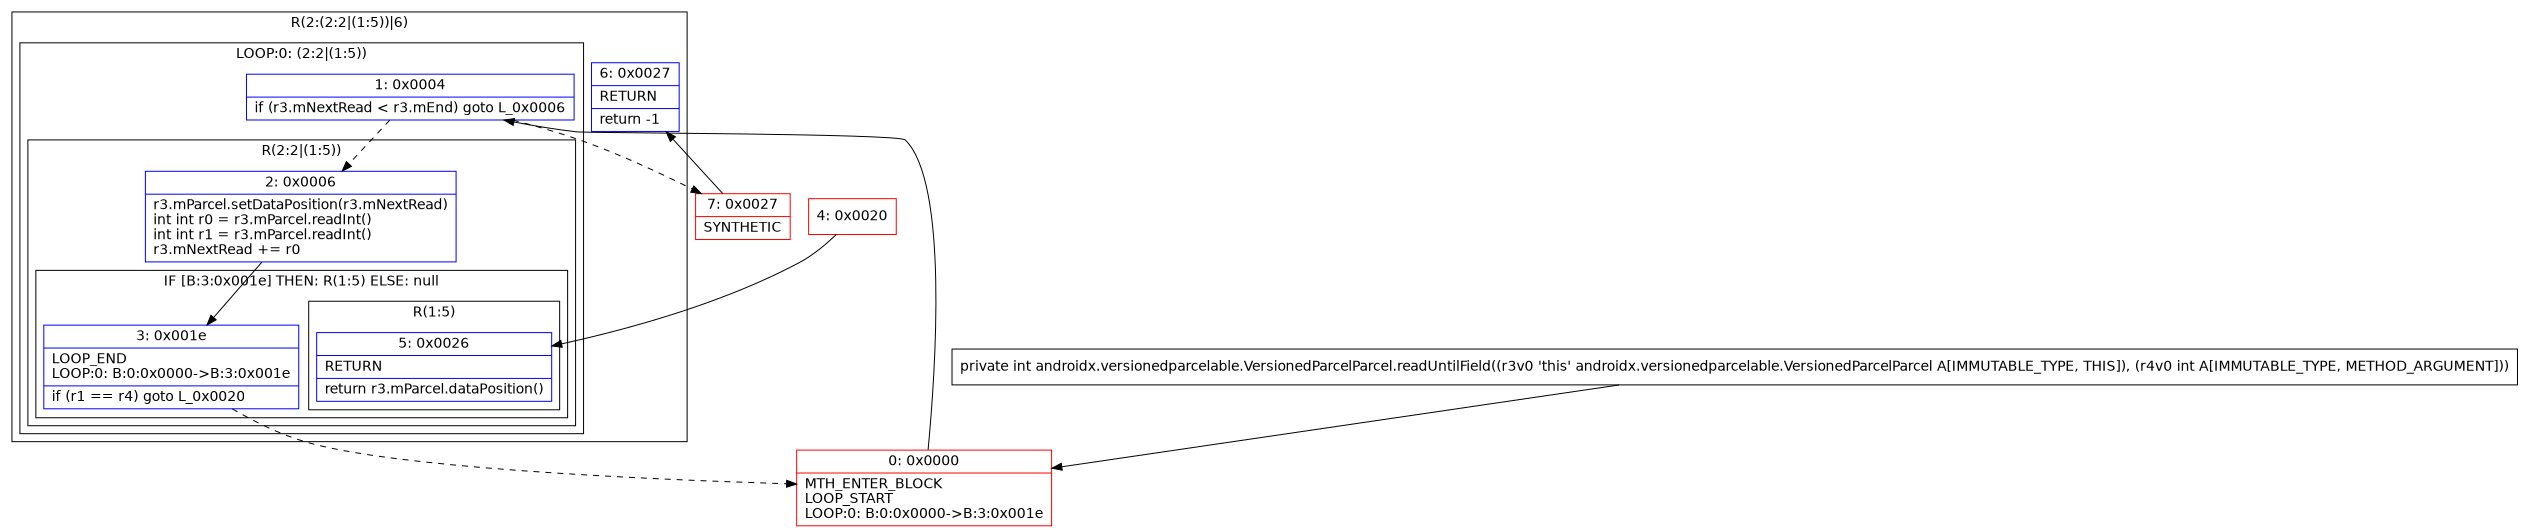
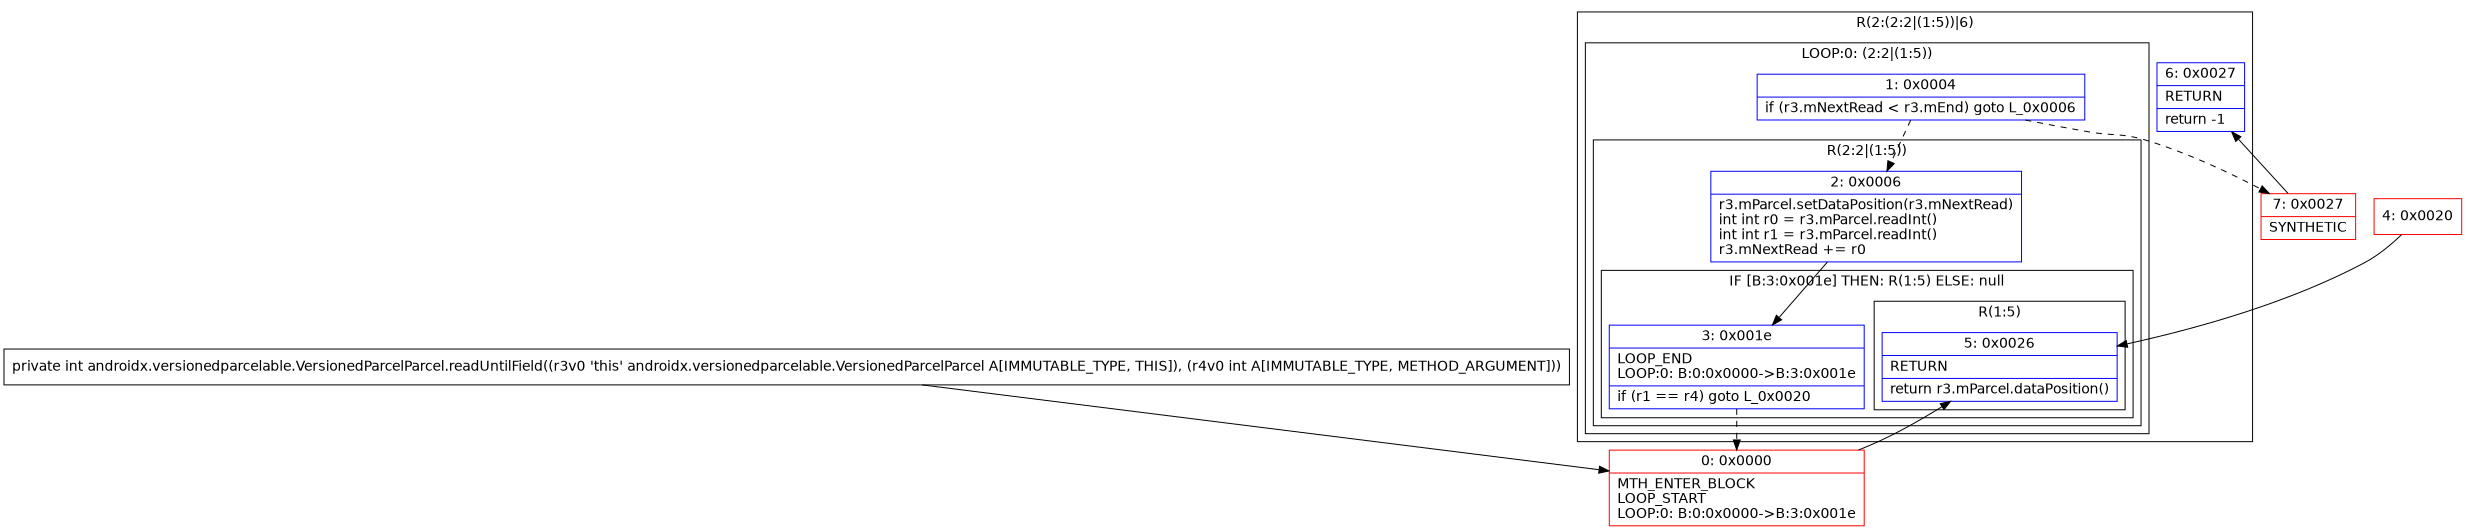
(867, 137) -> (1901, 430)
